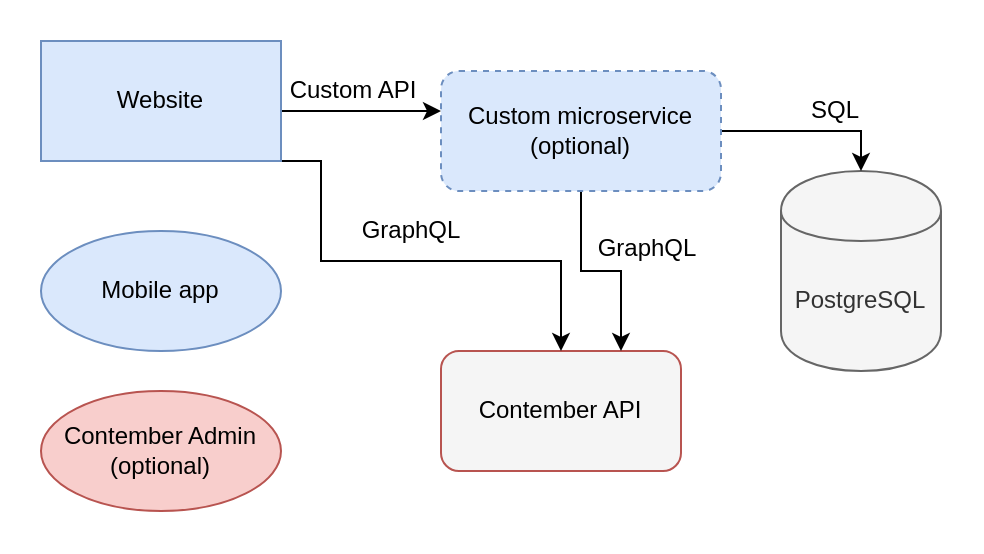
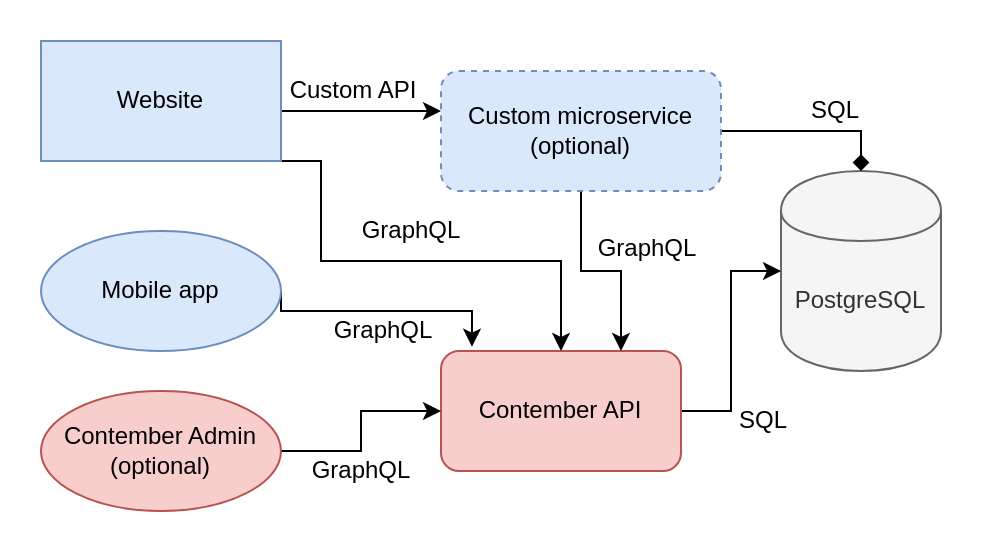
(861, 156) -> (861, 155)
none -> (379, 311)
none -> (731, 348)
(561, 411) -> (561, 411)
none -> (361, 438)
